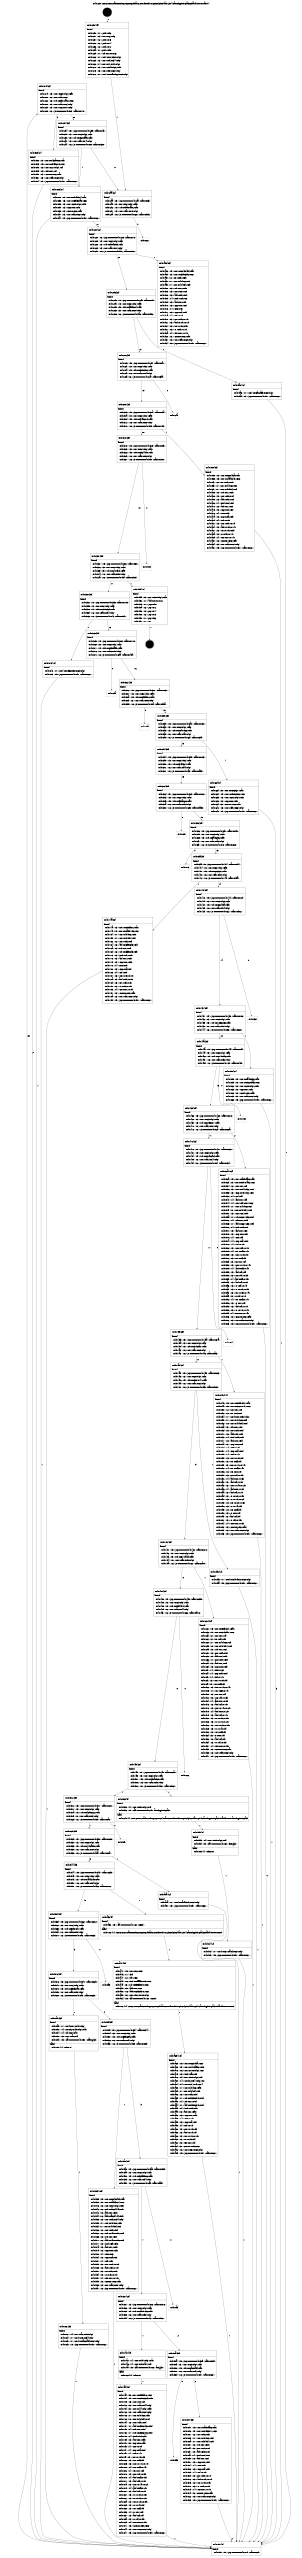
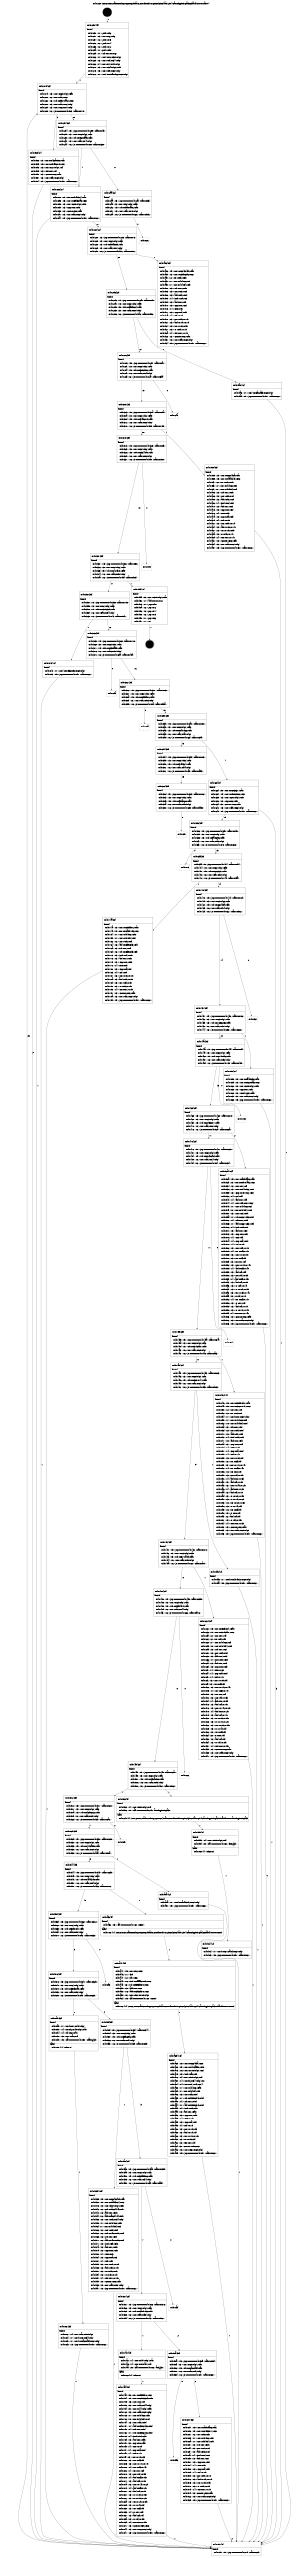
(118, 133) -> (81, 78)
(198, 815) -> (224, 817)
(243, 2249) -> none
